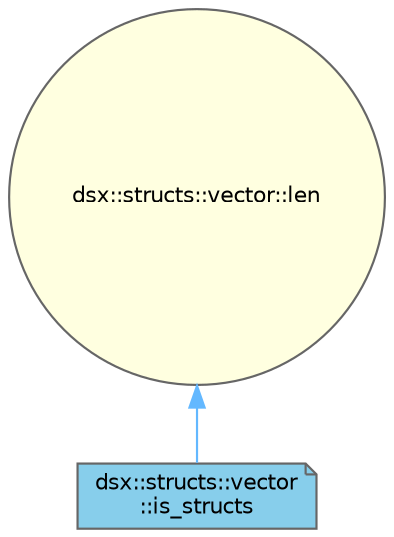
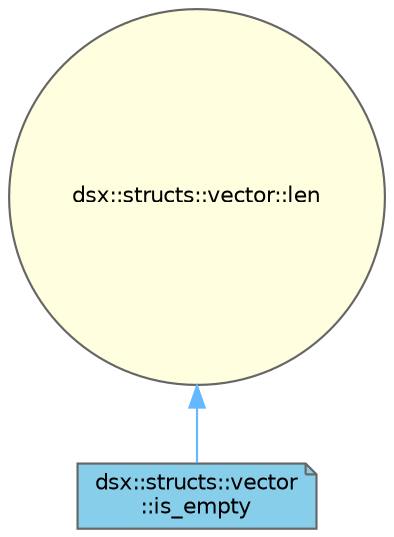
(197, 496) -> (197, 496)
